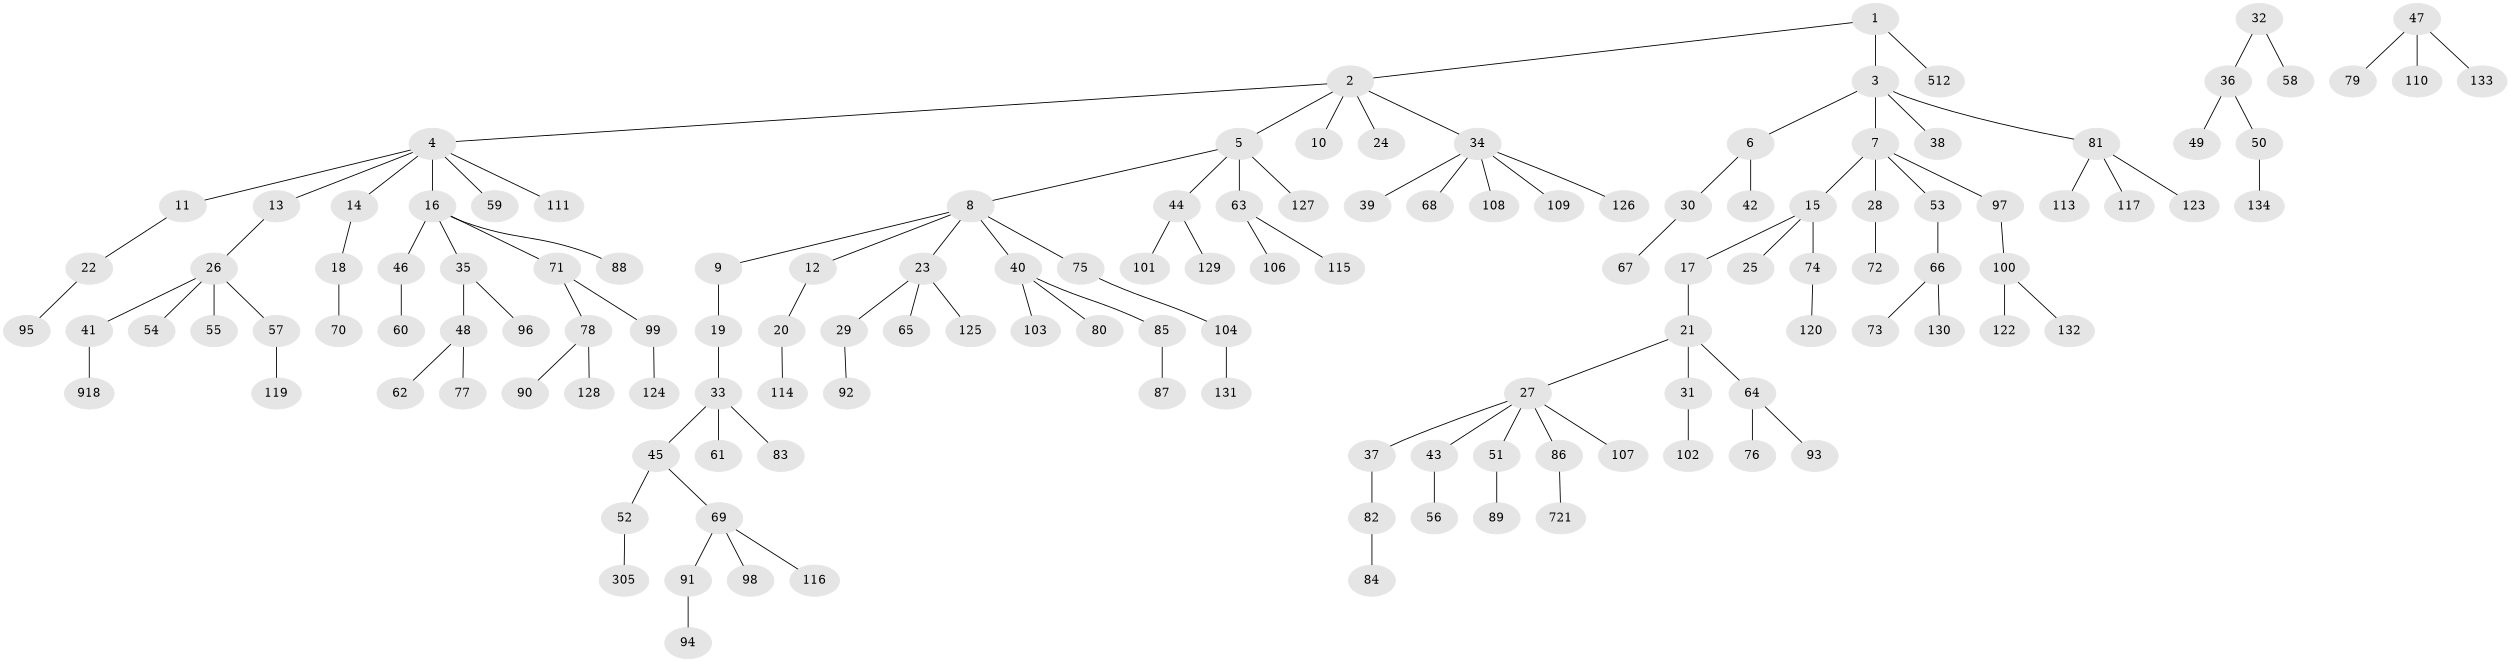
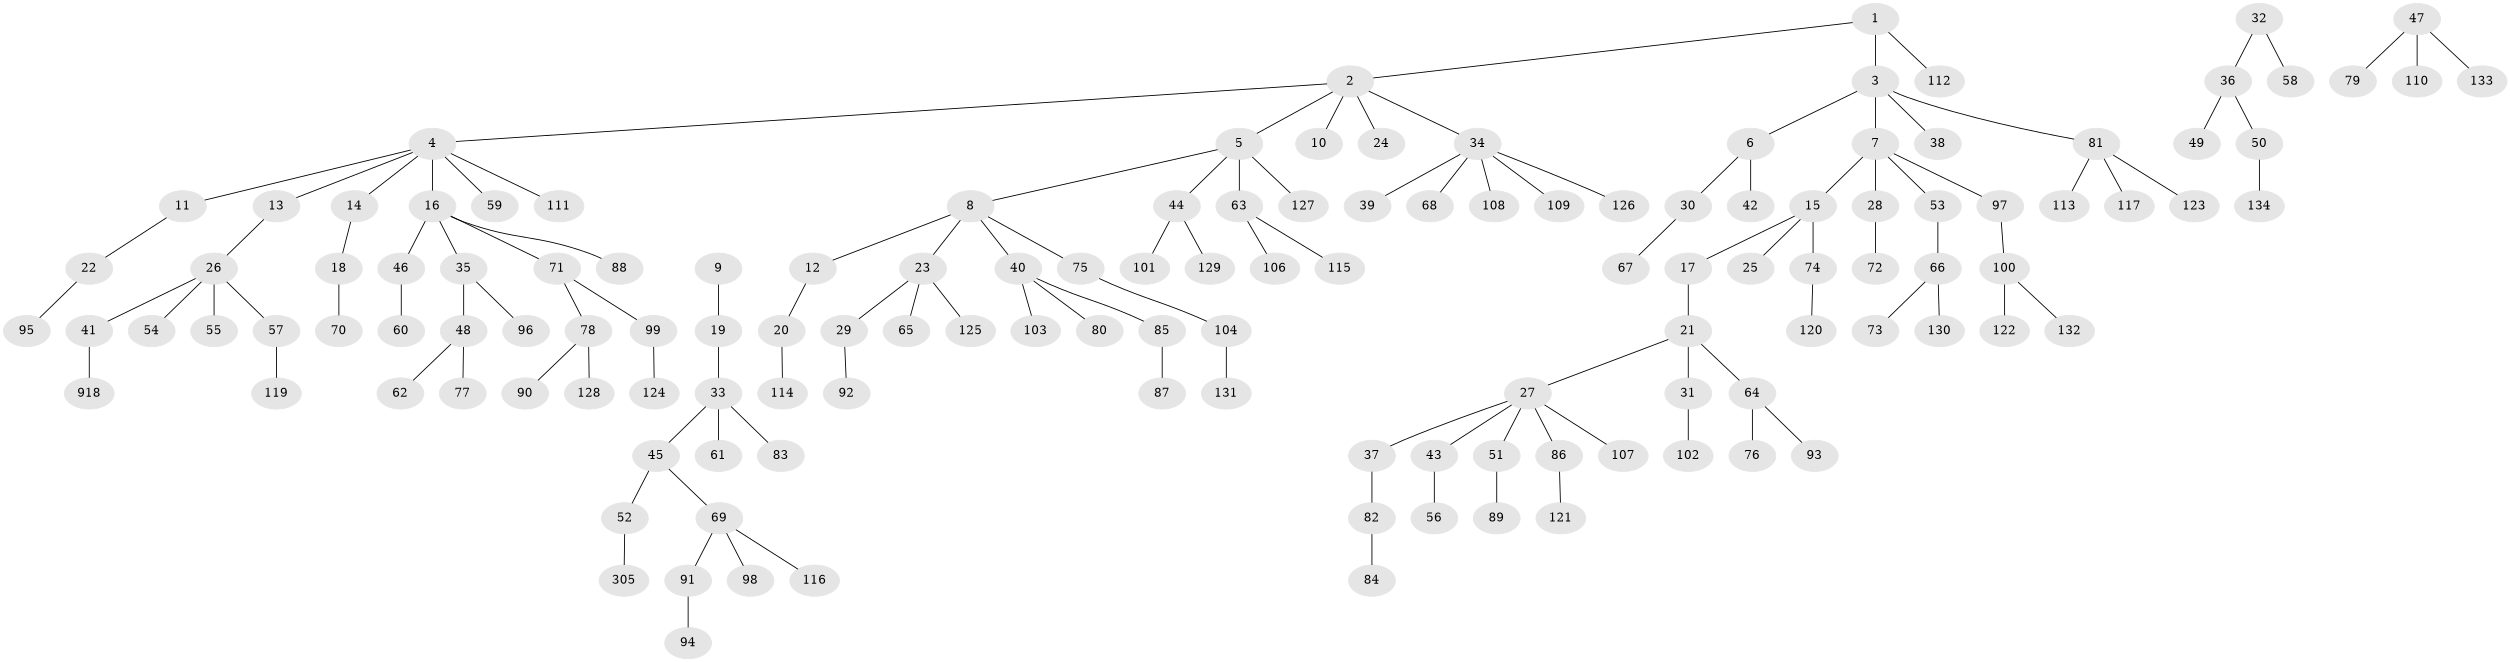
(1940, 81) -> (1940, 81)
(845, 237) -> none
(1561, 518) -> (1561, 518)
